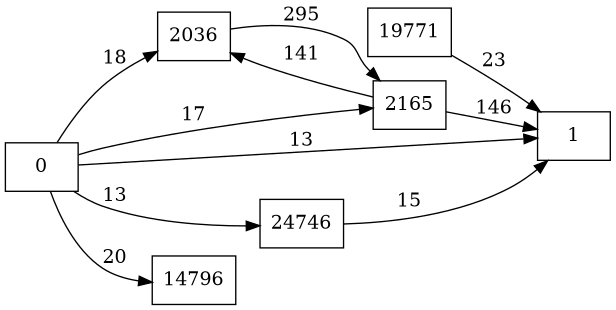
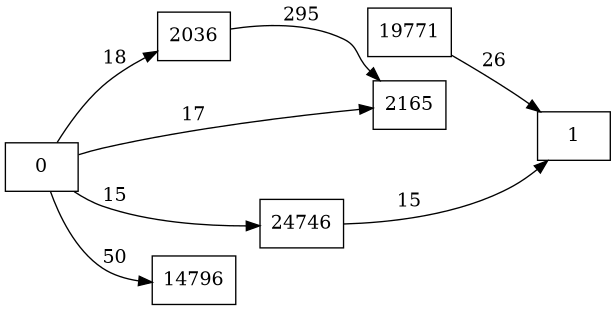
(494, 61) -> (494, 61)
(308, 80) -> none
(485, 119) -> none
(301, 152) -> none
(115, 196) -> (115, 196)
(115, 258) -> (115, 258)
